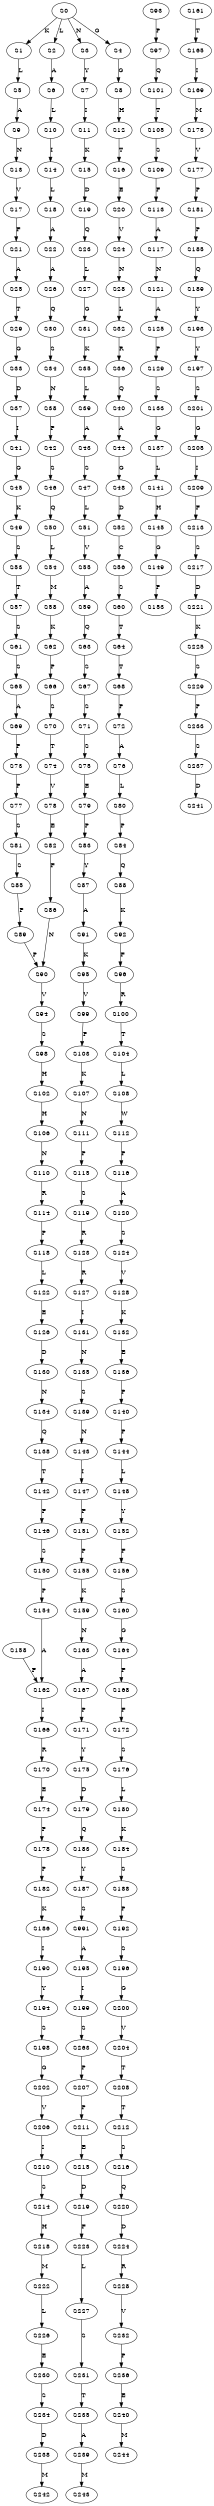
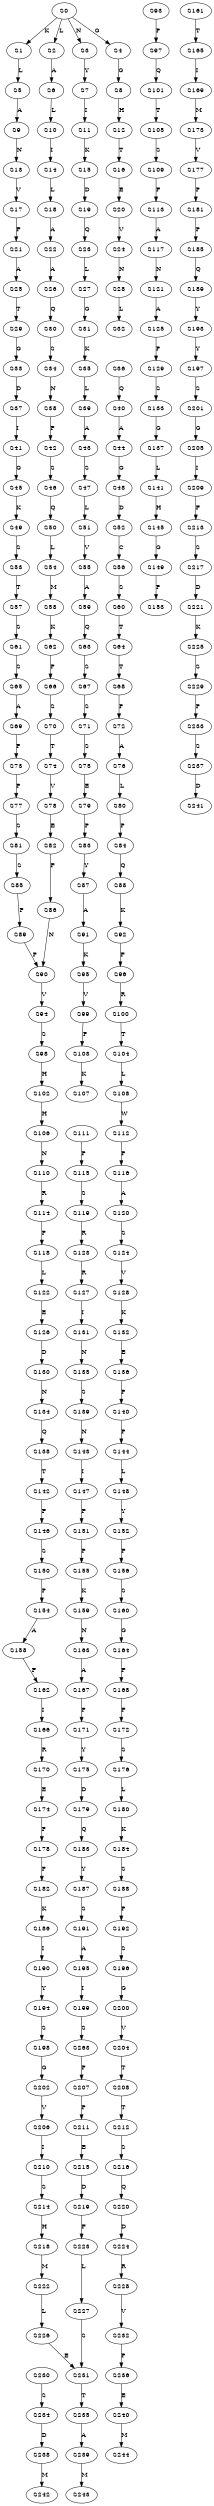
(119, 347) -> none
(82, 1112) -> none
(42, 1648) -> (31, 1629)
(82, 1929) -> (82, 1929)
(42, 2353) -> (60, 2354)
